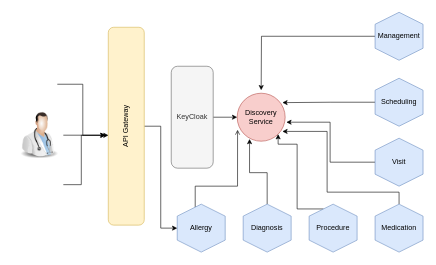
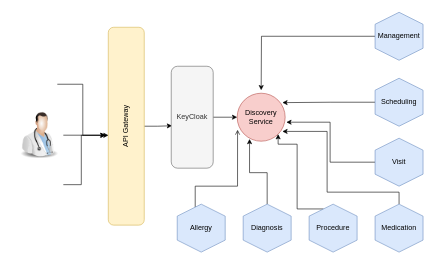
(171, 228) -> (166, 126)
